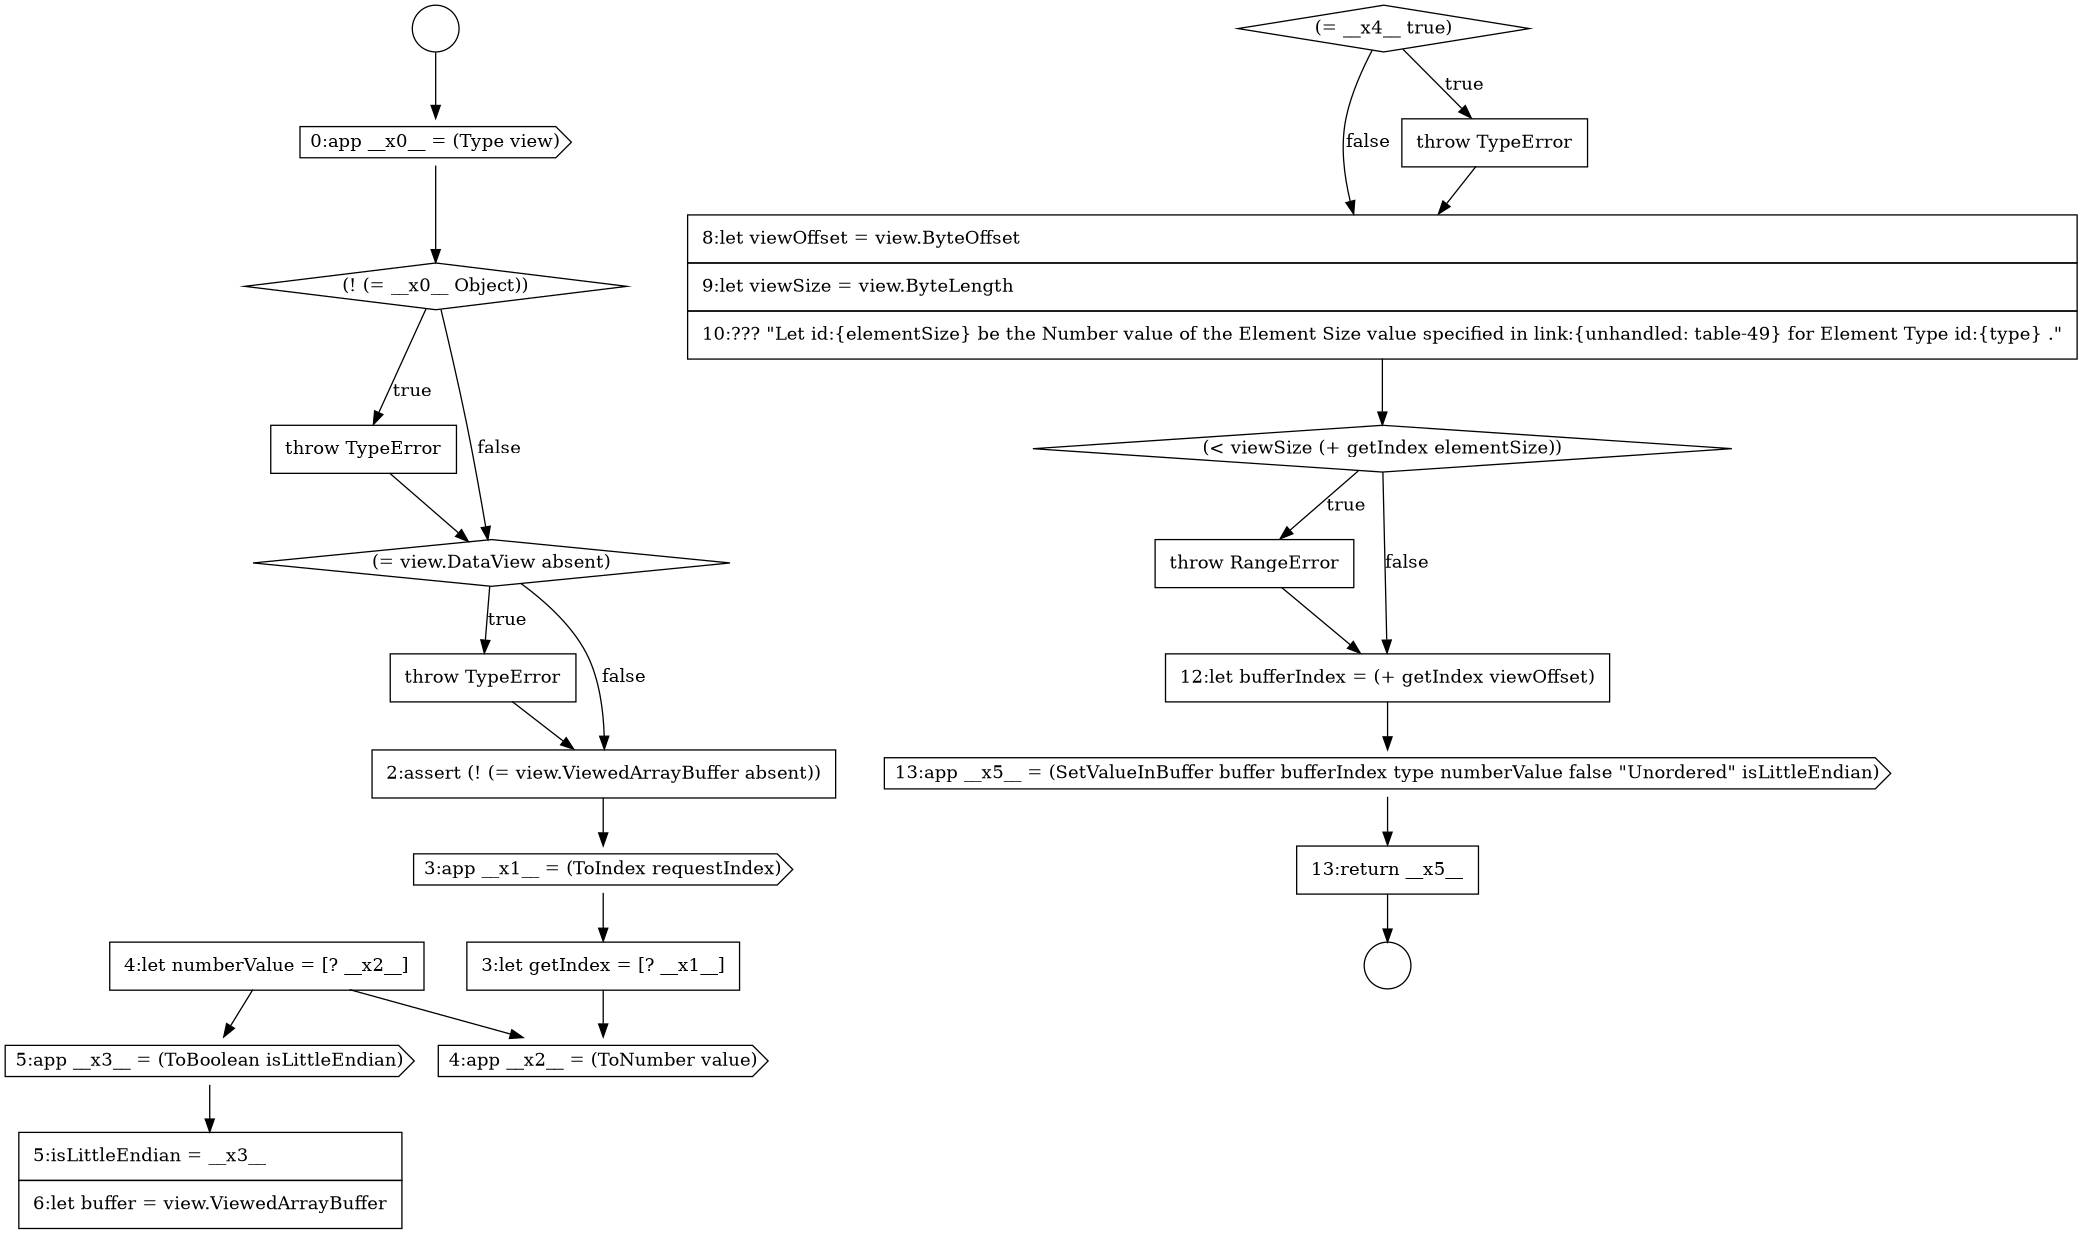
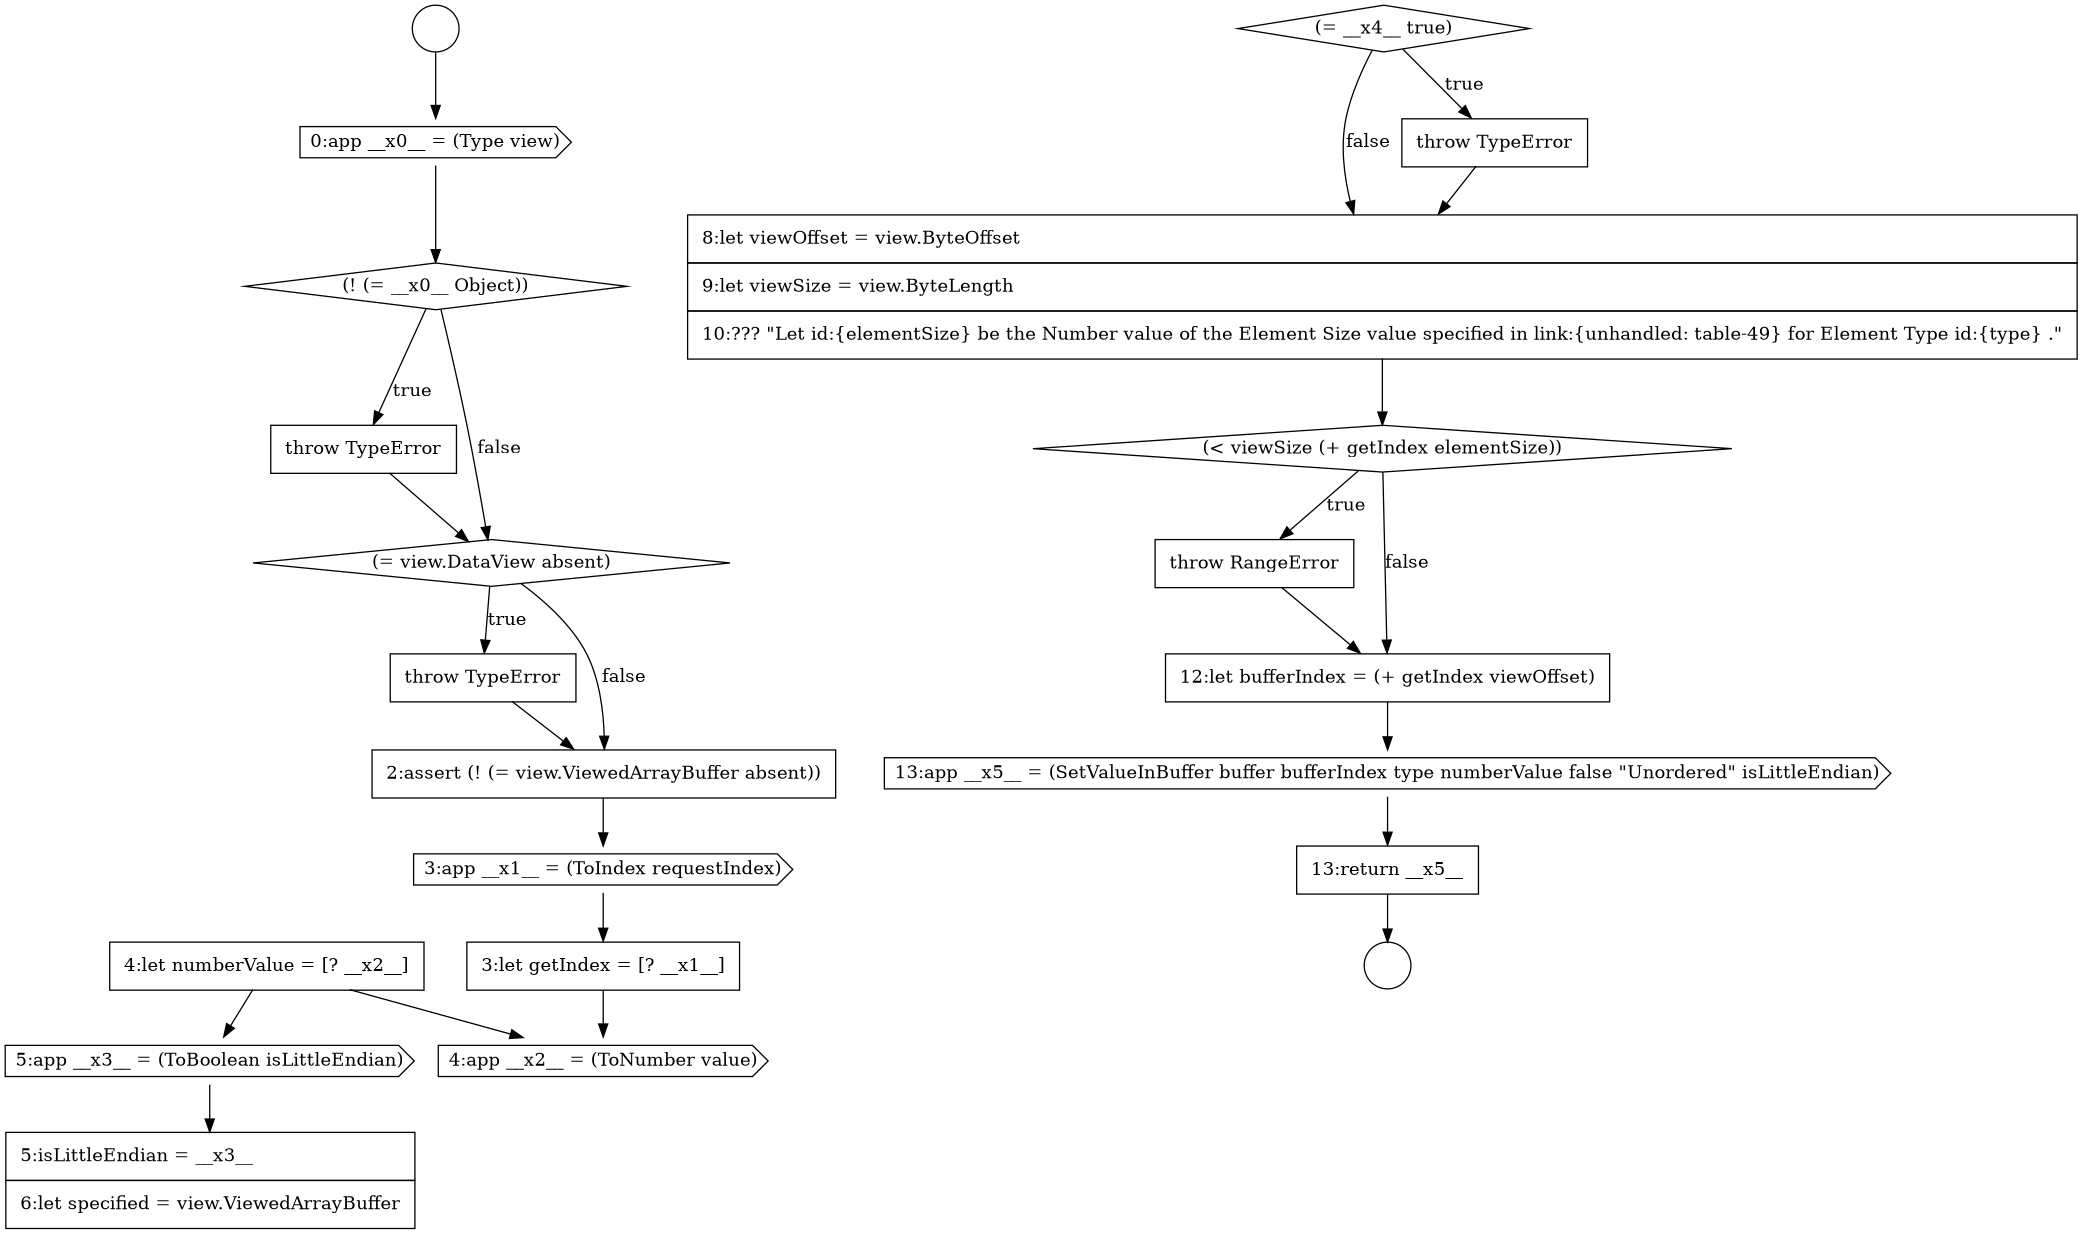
(210, 1204) -> (210, 1204)
